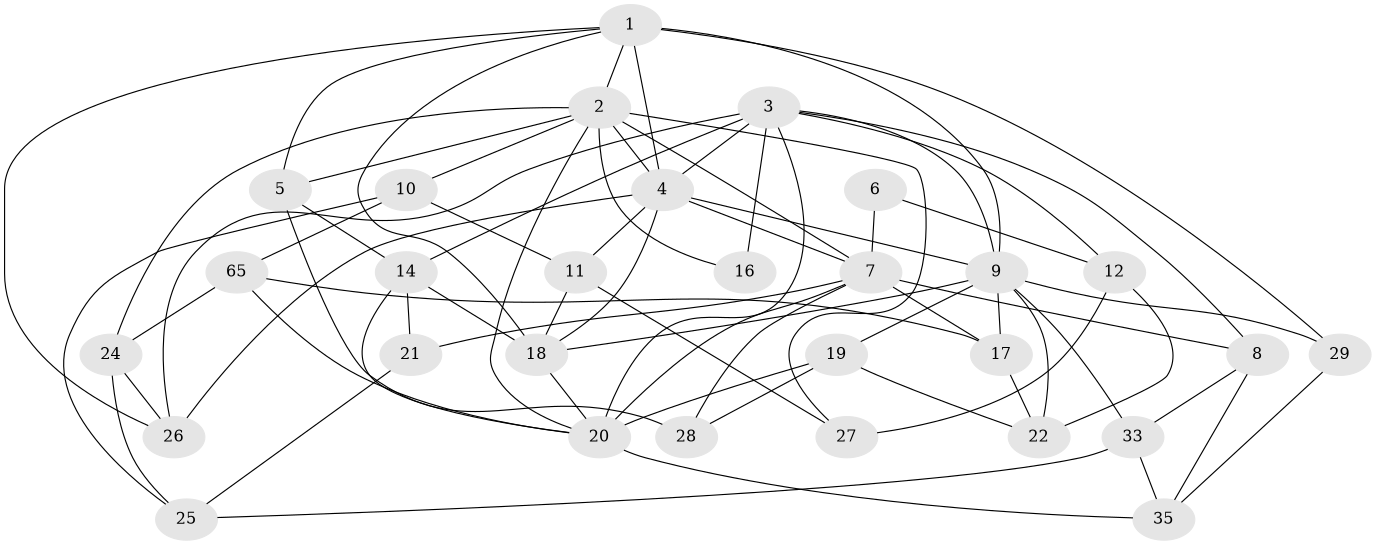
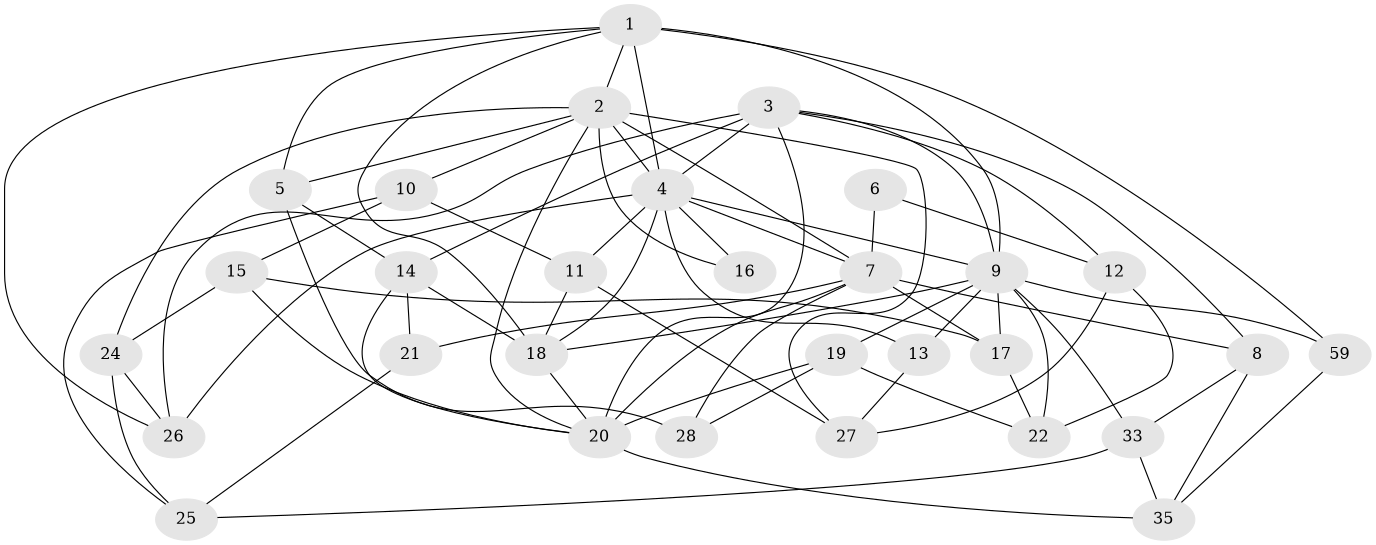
(757, 190) -> (704, 231)
(237, 272) -> (237, 272)
none -> (919, 355)
(1340, 355) -> (1340, 355)
